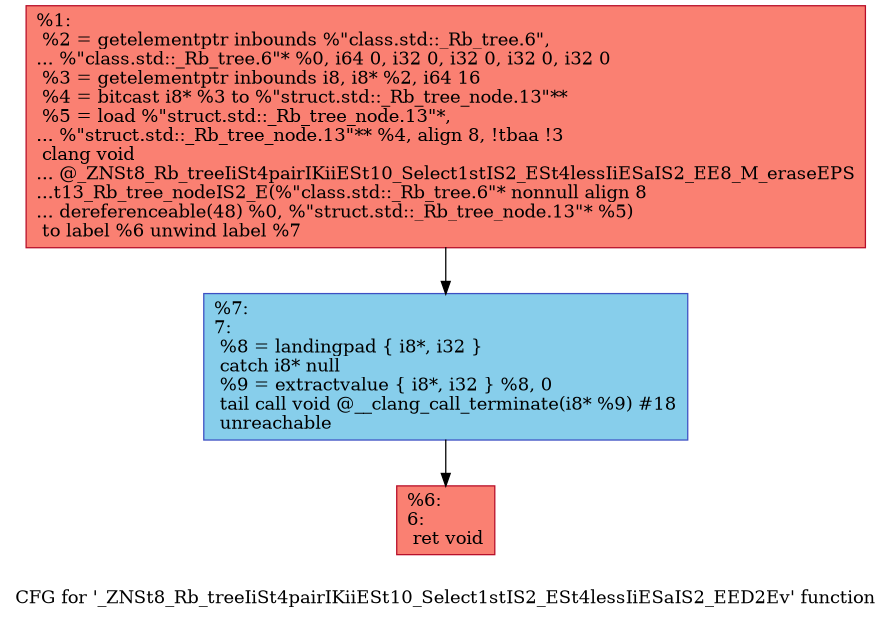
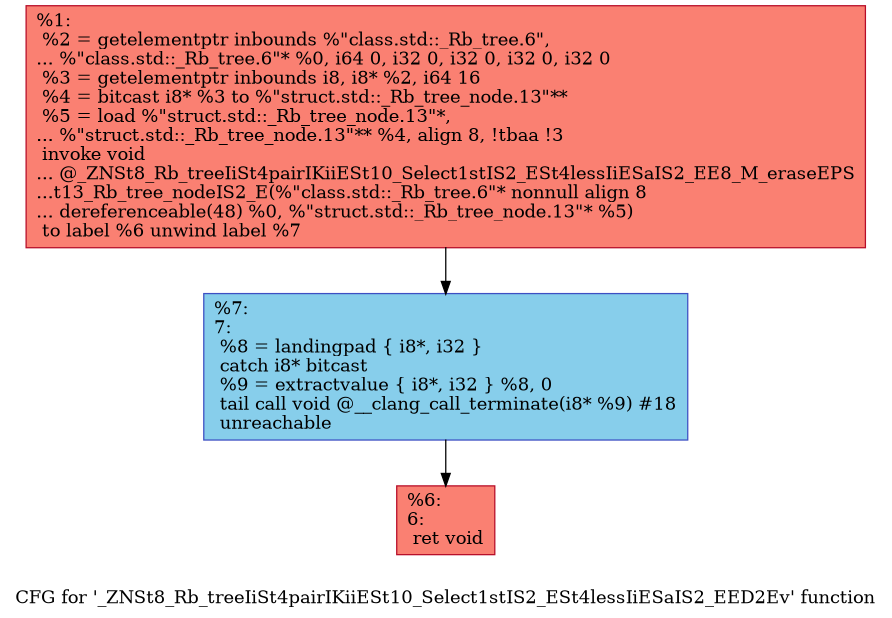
(86, 155) -> (91, 155)
(278, 366) -> (291, 366)
